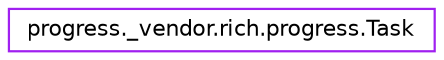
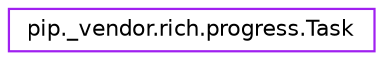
(222, 30) -> (192, 30)
